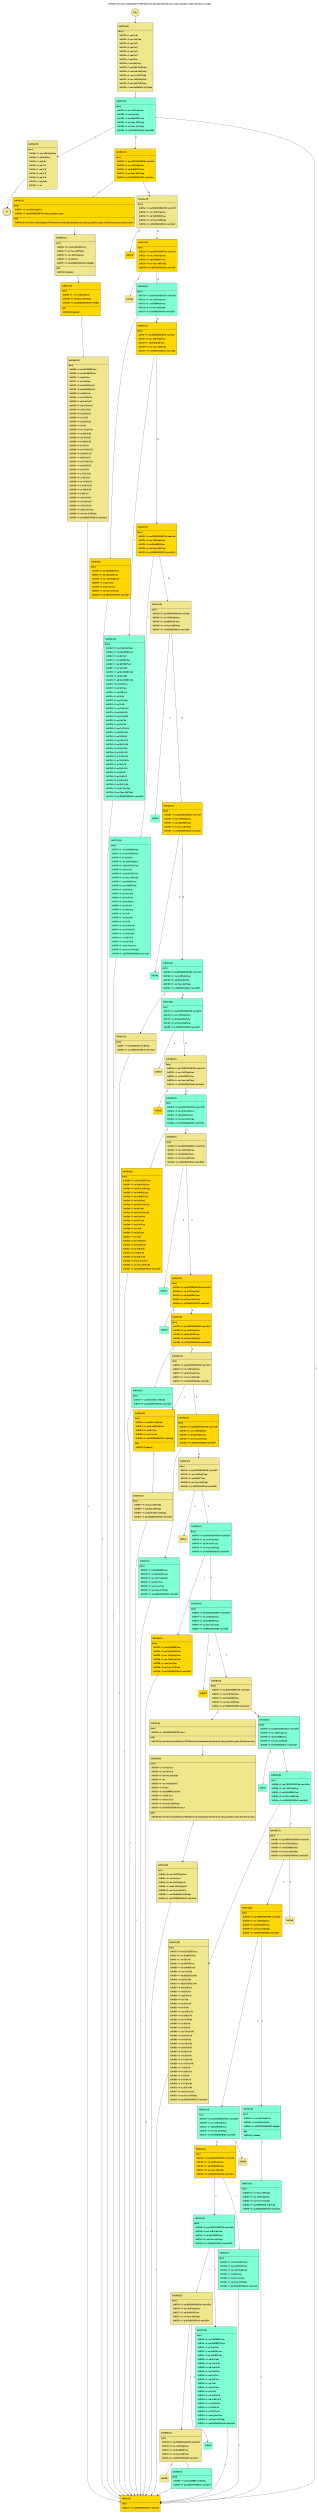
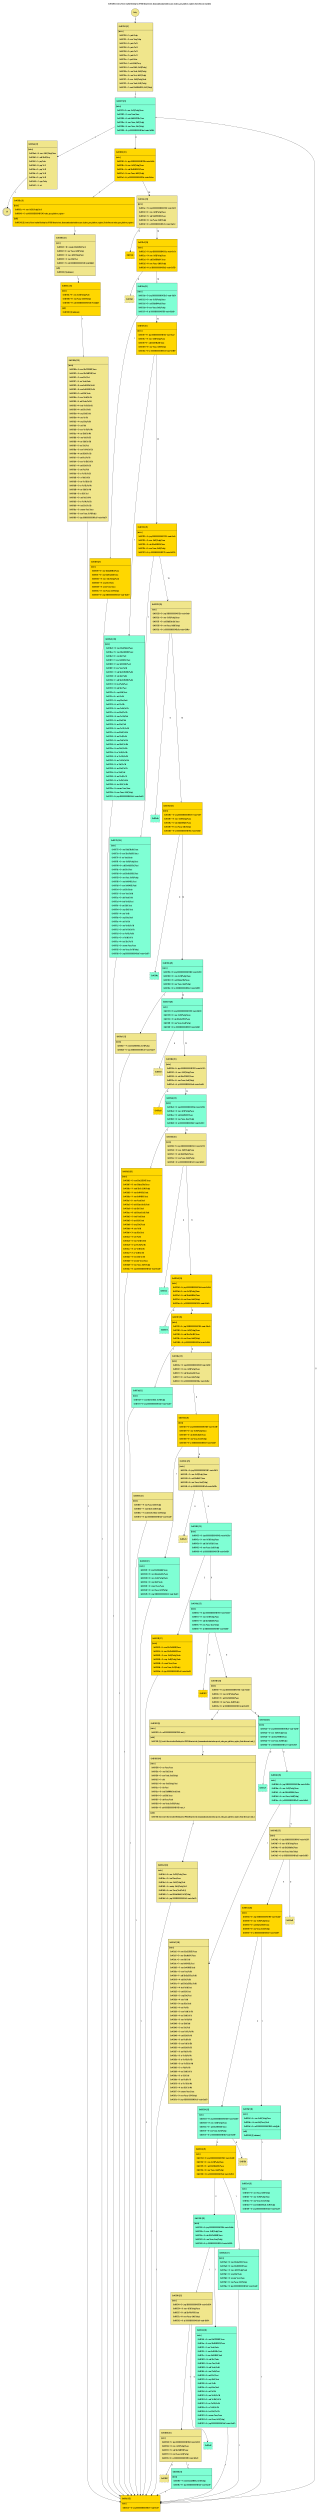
(154, 1430) -> none
